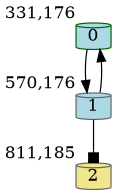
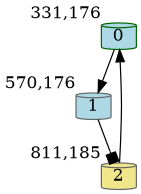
(102, 77) -> (121, 112)
